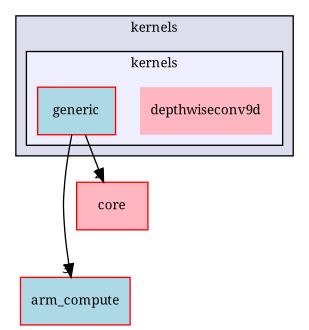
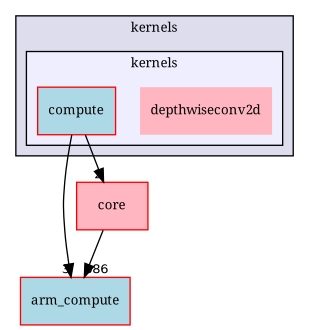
(77, 111) -> (77, 111)
(206, 111) -> (206, 111)
none -> (96, 247)
